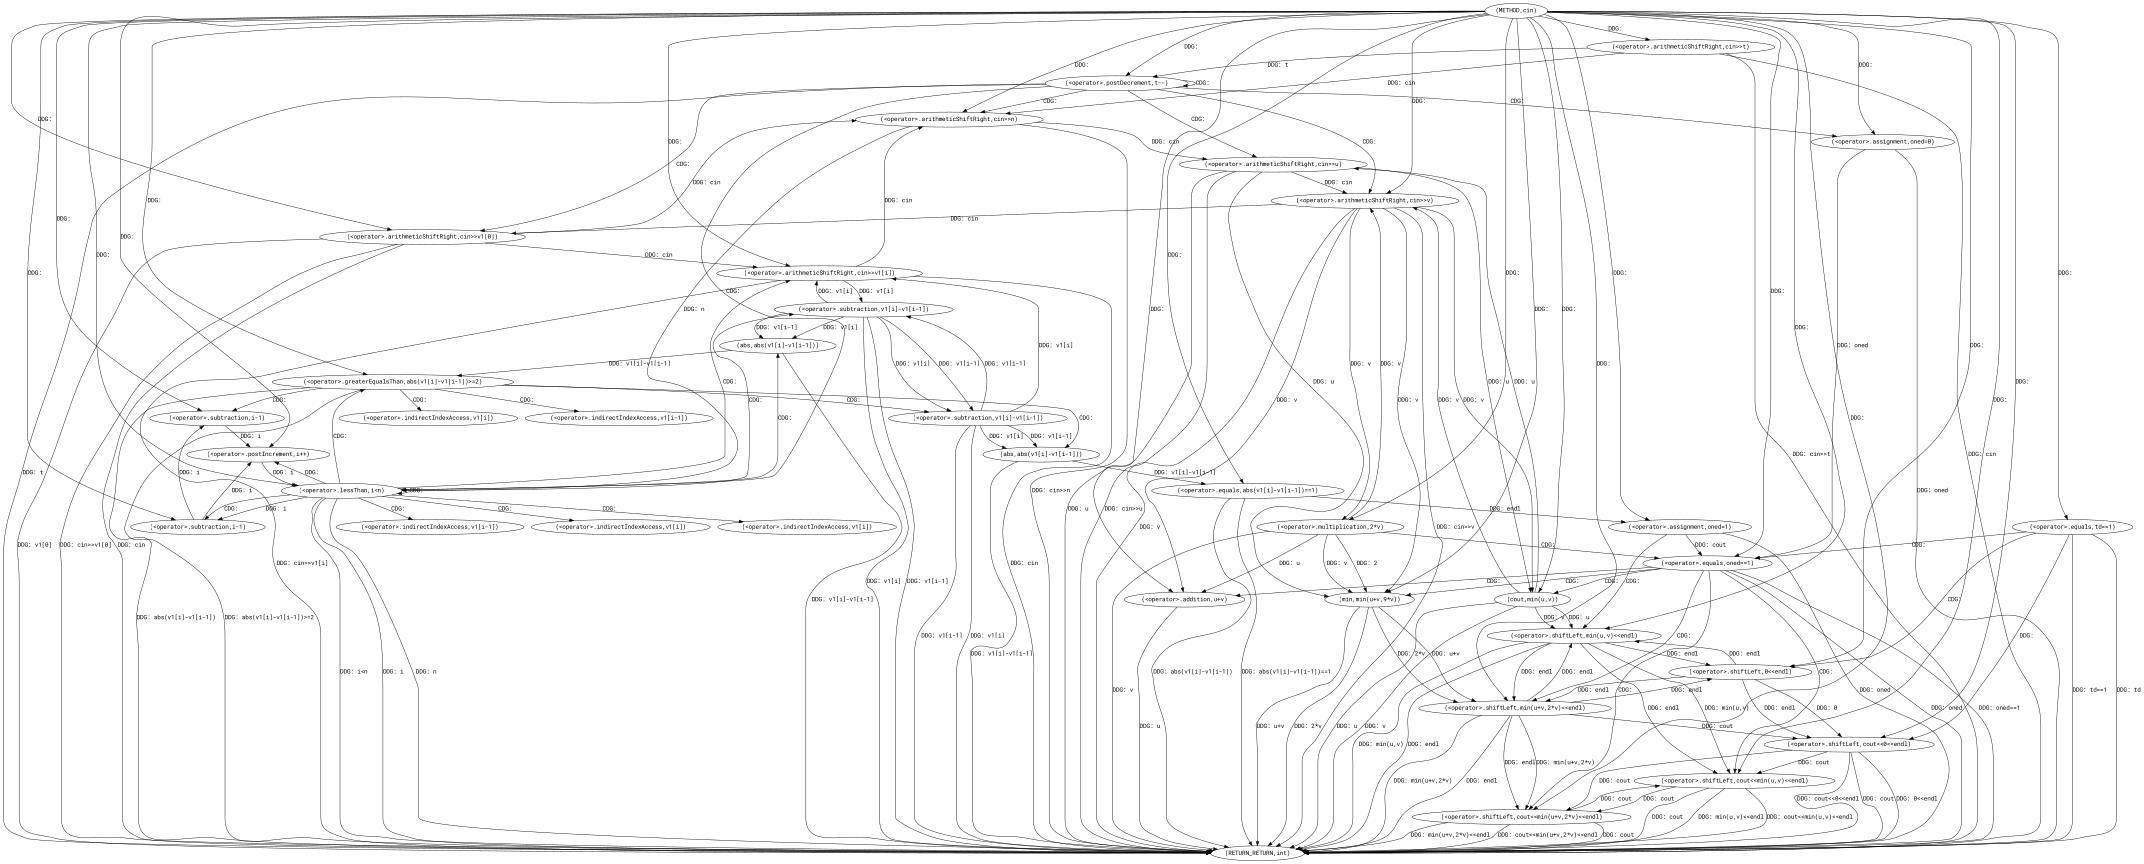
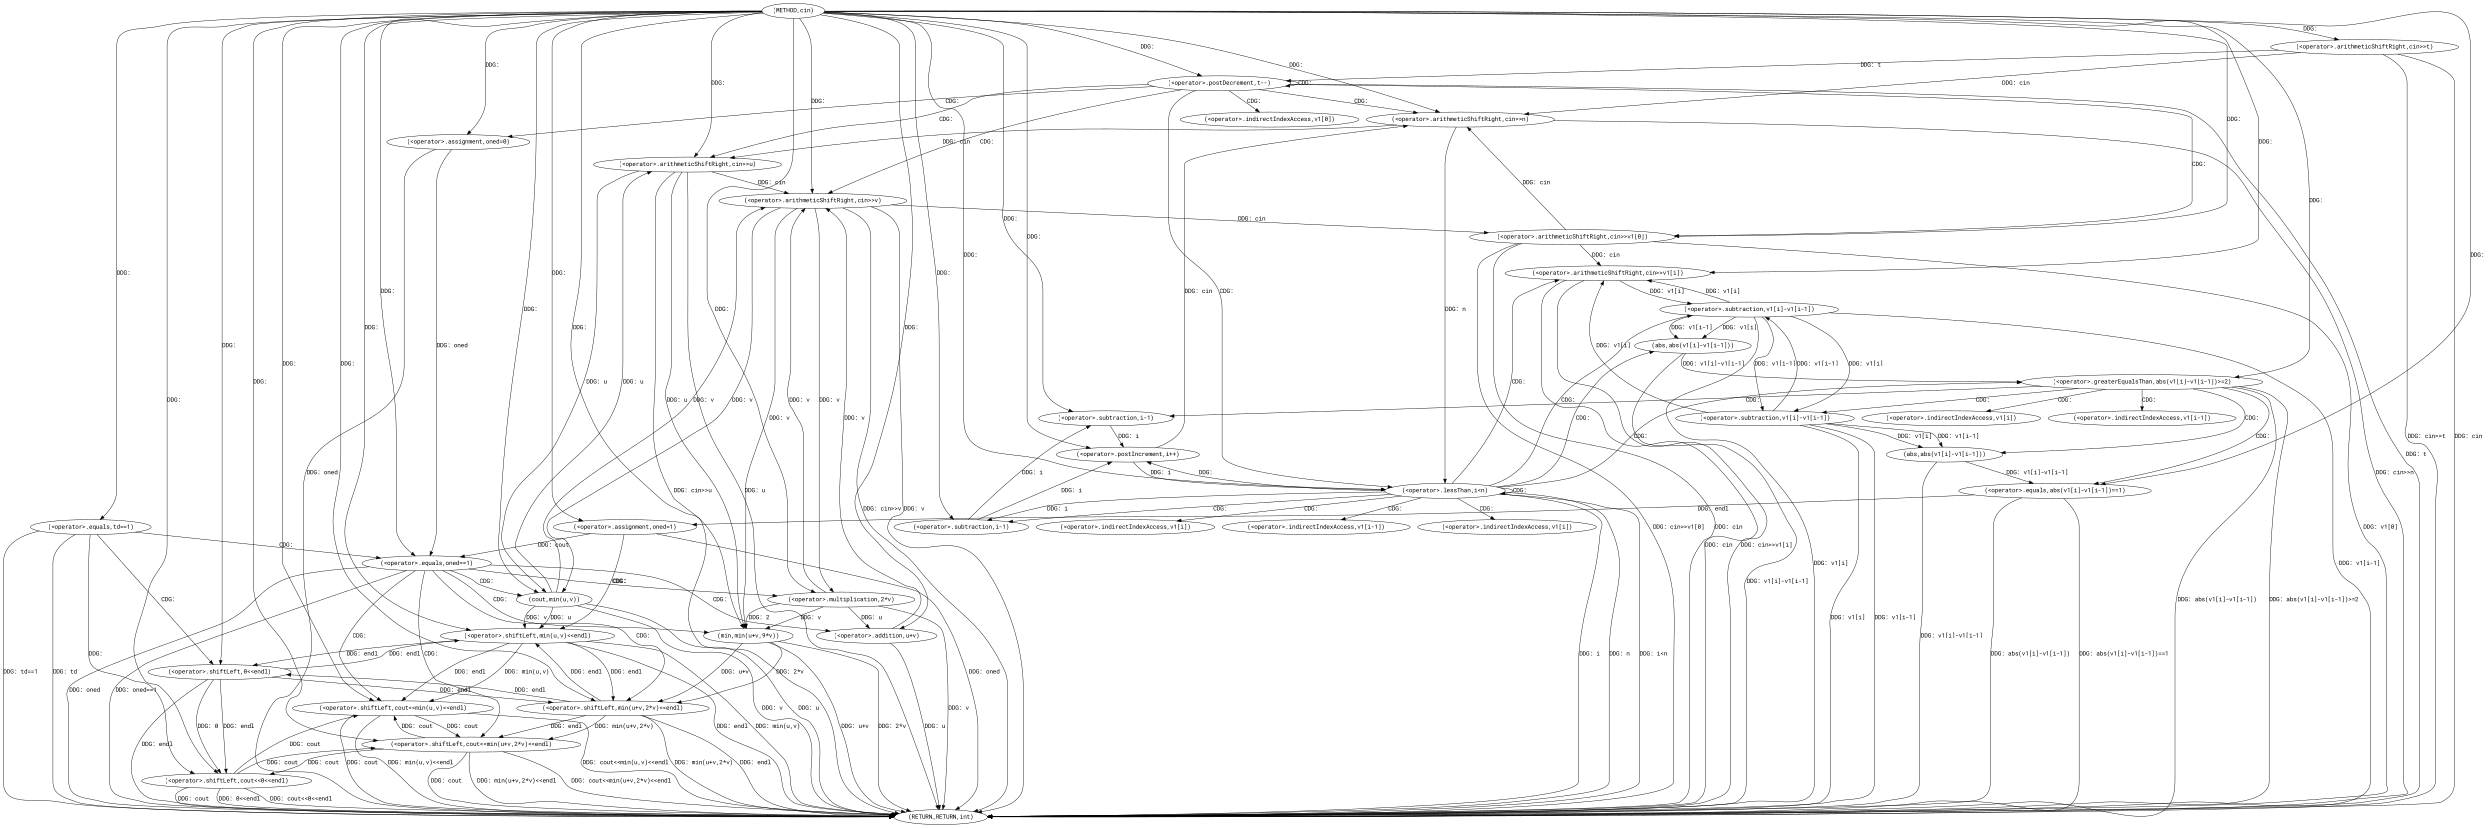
none -> (711, 68)
none -> (1270, 120)
(885, 196) -> (1185, 201)
(1257, 427) -> (842, 443)
none -> (2218, 453)
(1512, 545) -> (621, 585)
(1681, 726) -> (327, 755)
none -> (440, 814)
